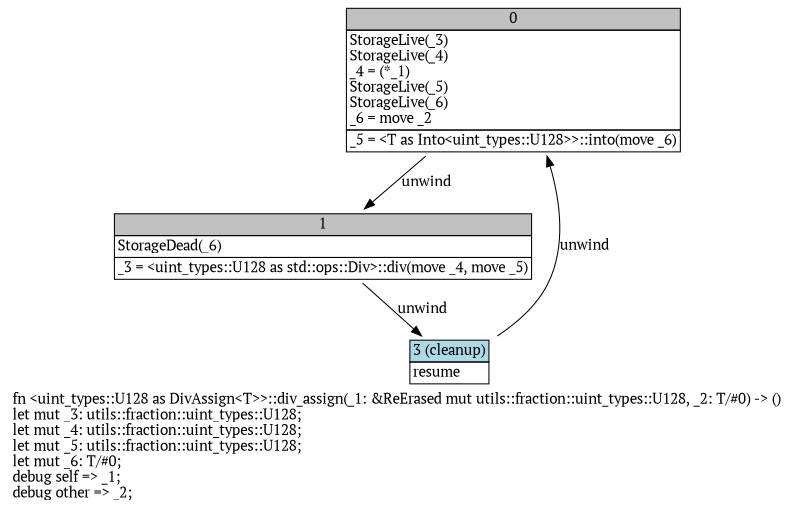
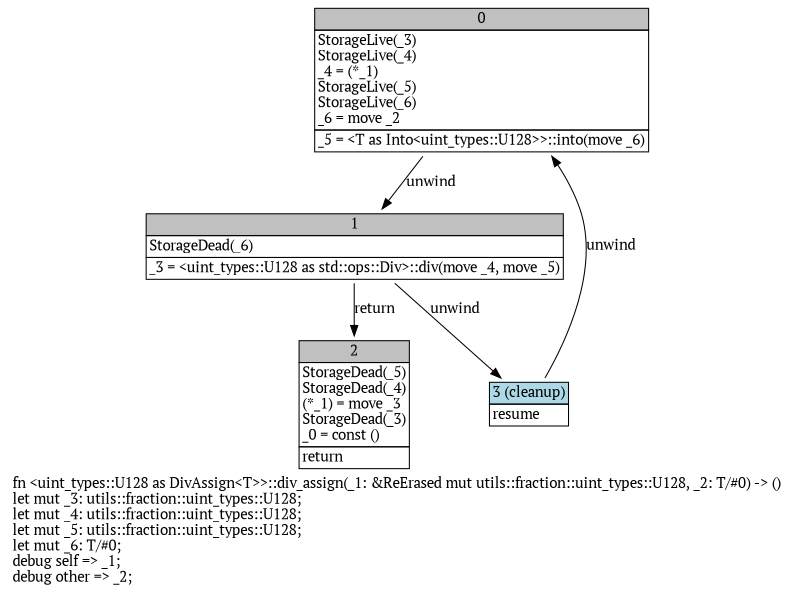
none -> (354, 404)
